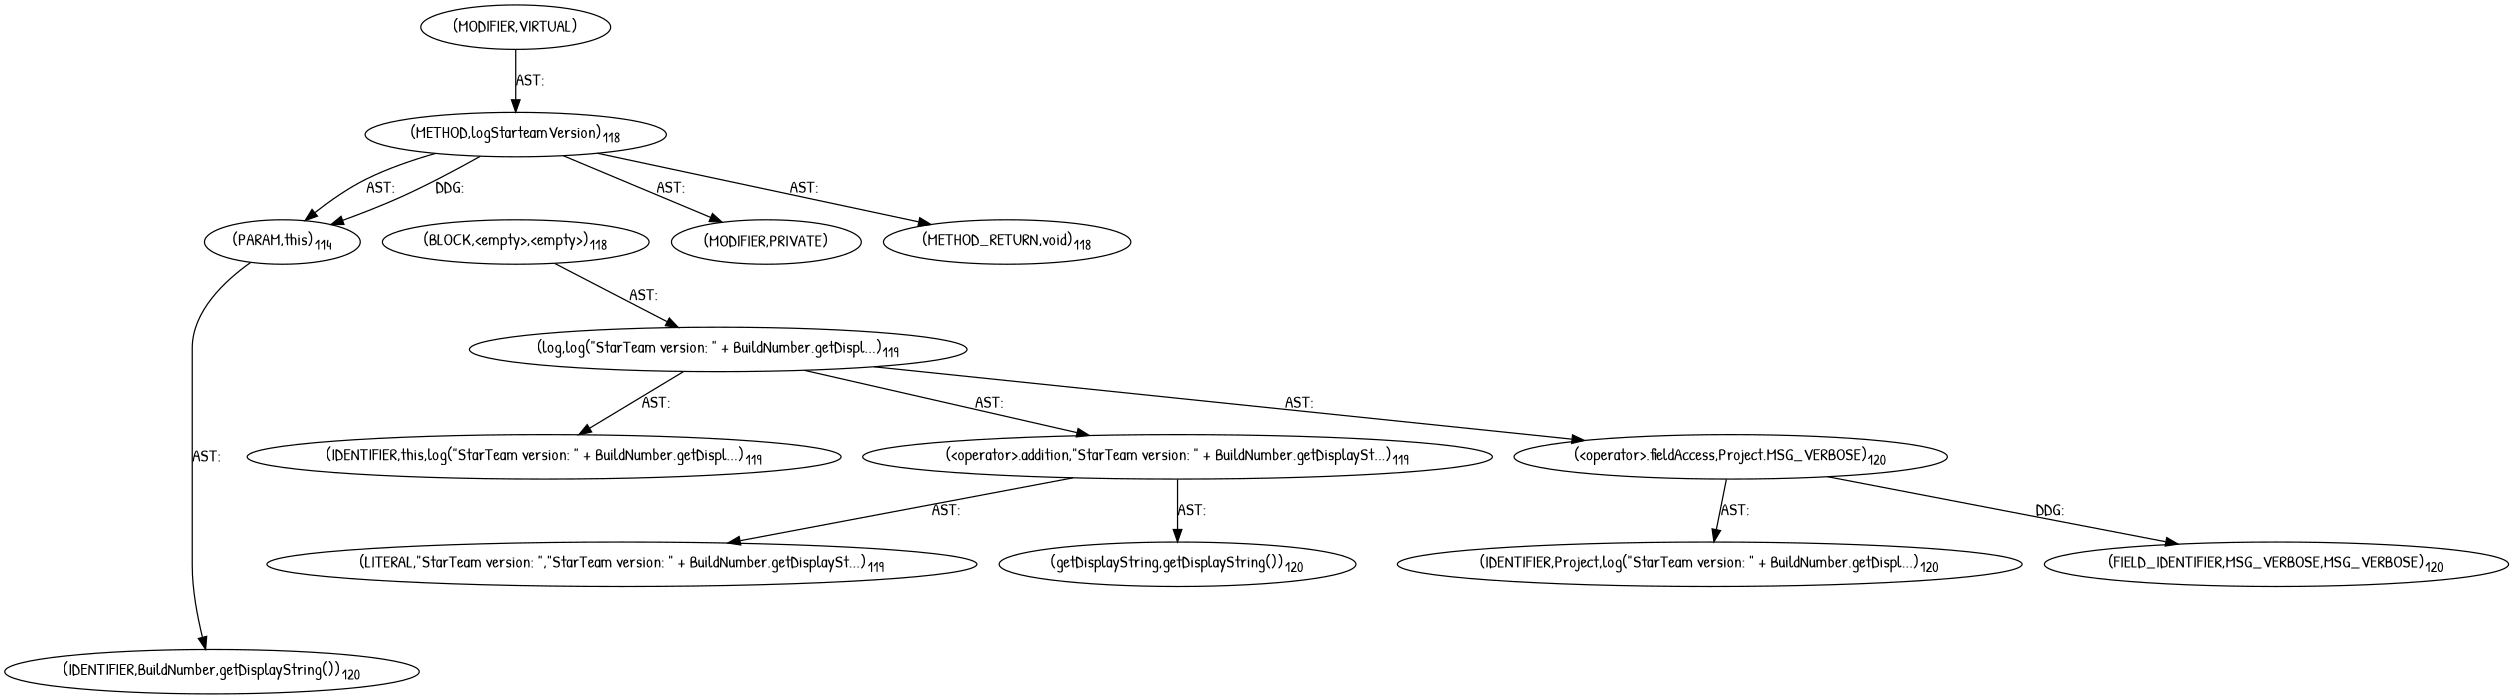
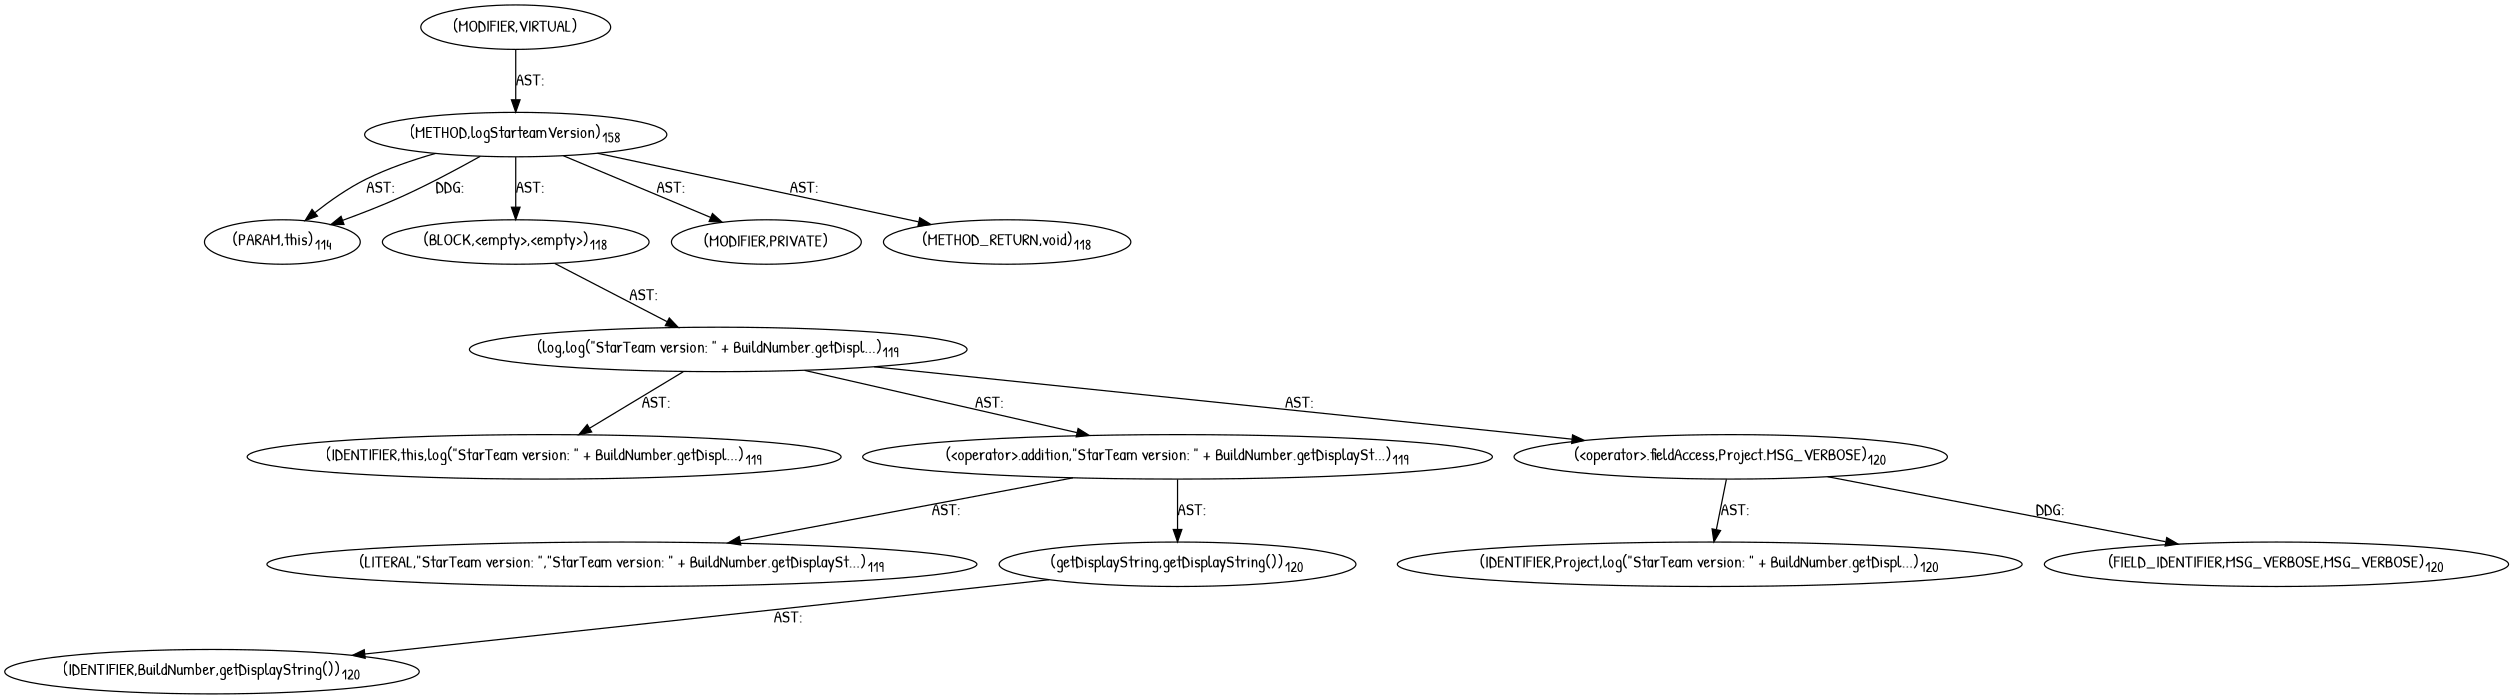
(612, 133) -> (612, 133)
none -> (516, 182)
(192, 439) -> (707, 617)
